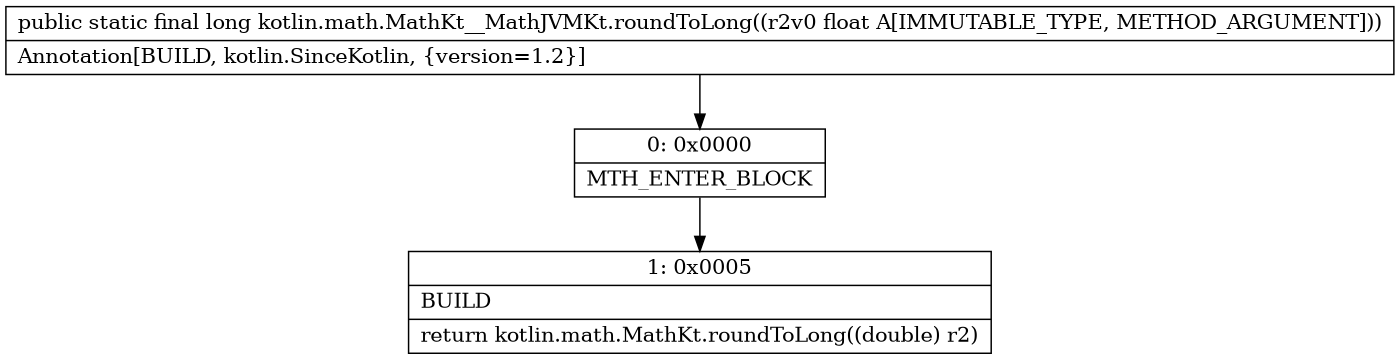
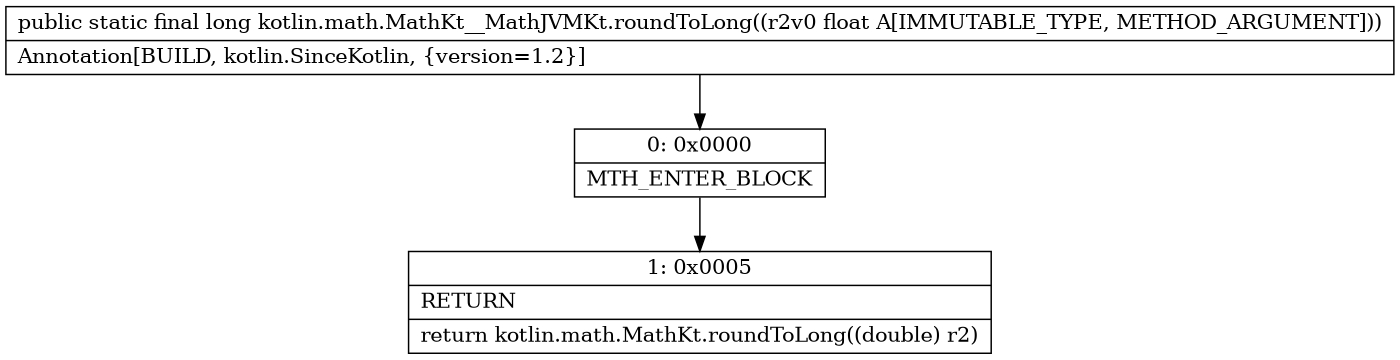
(457, 302) -> (468, 302)
